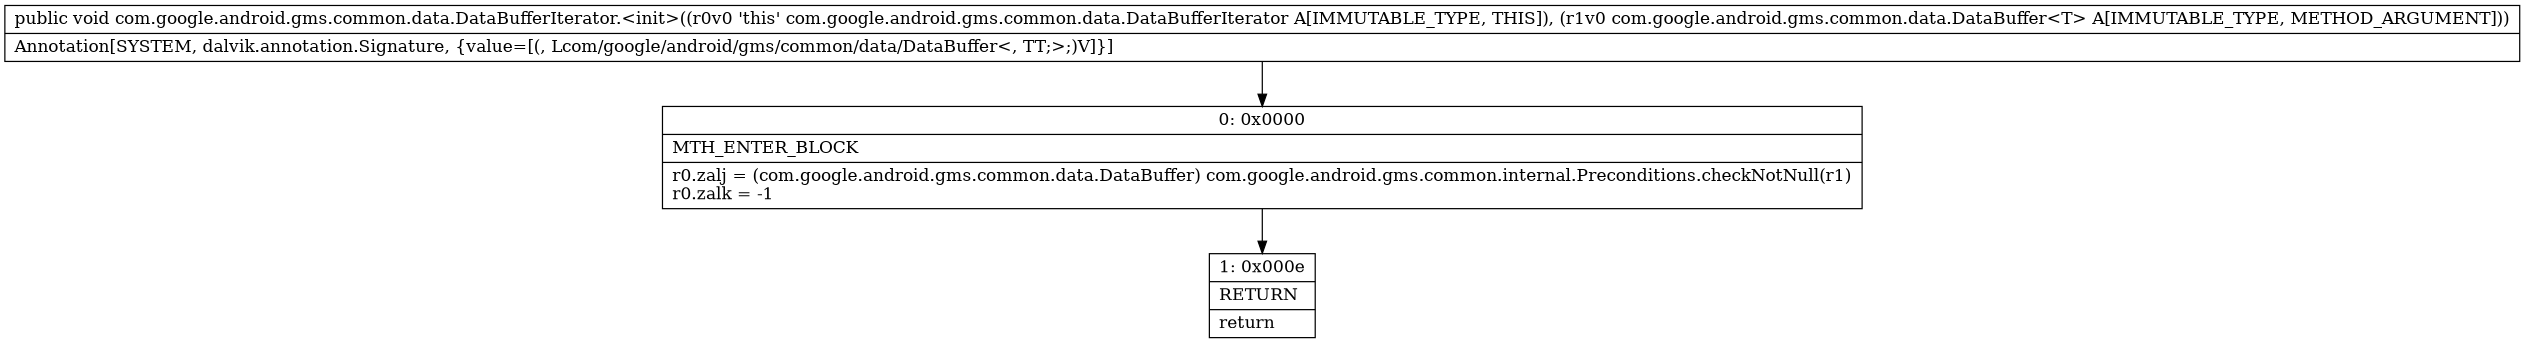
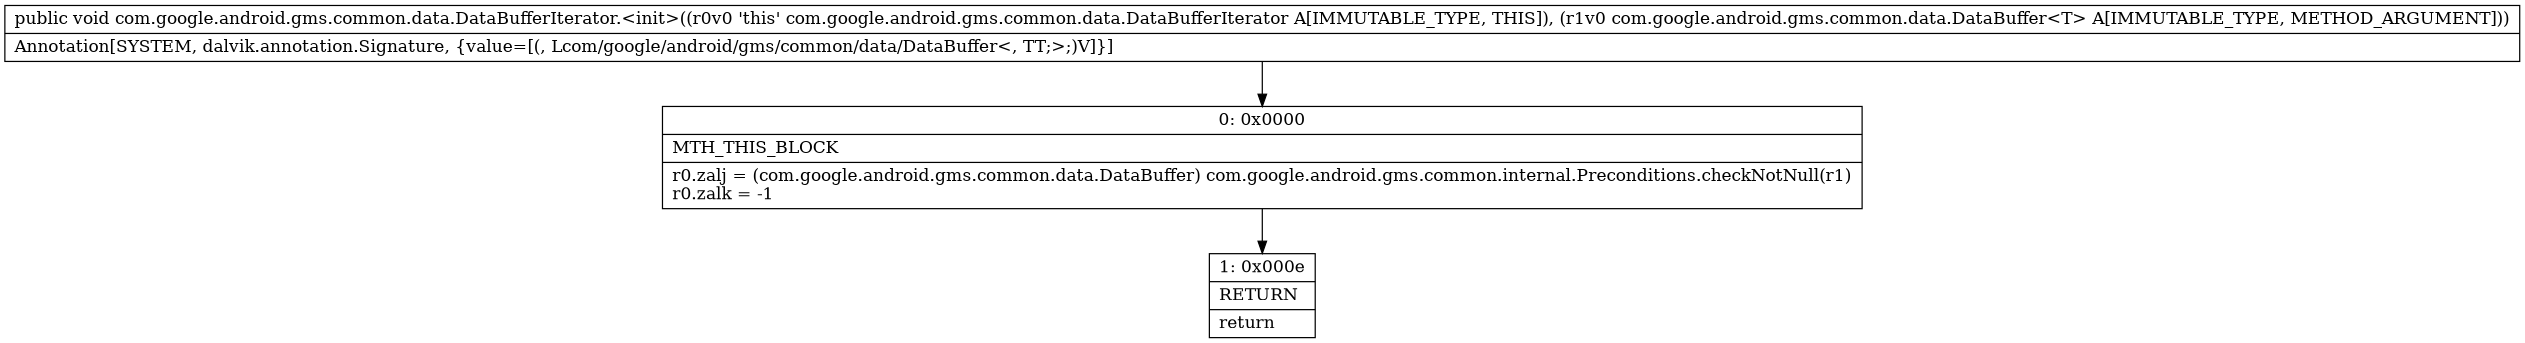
(766, 148) -> (756, 148)
